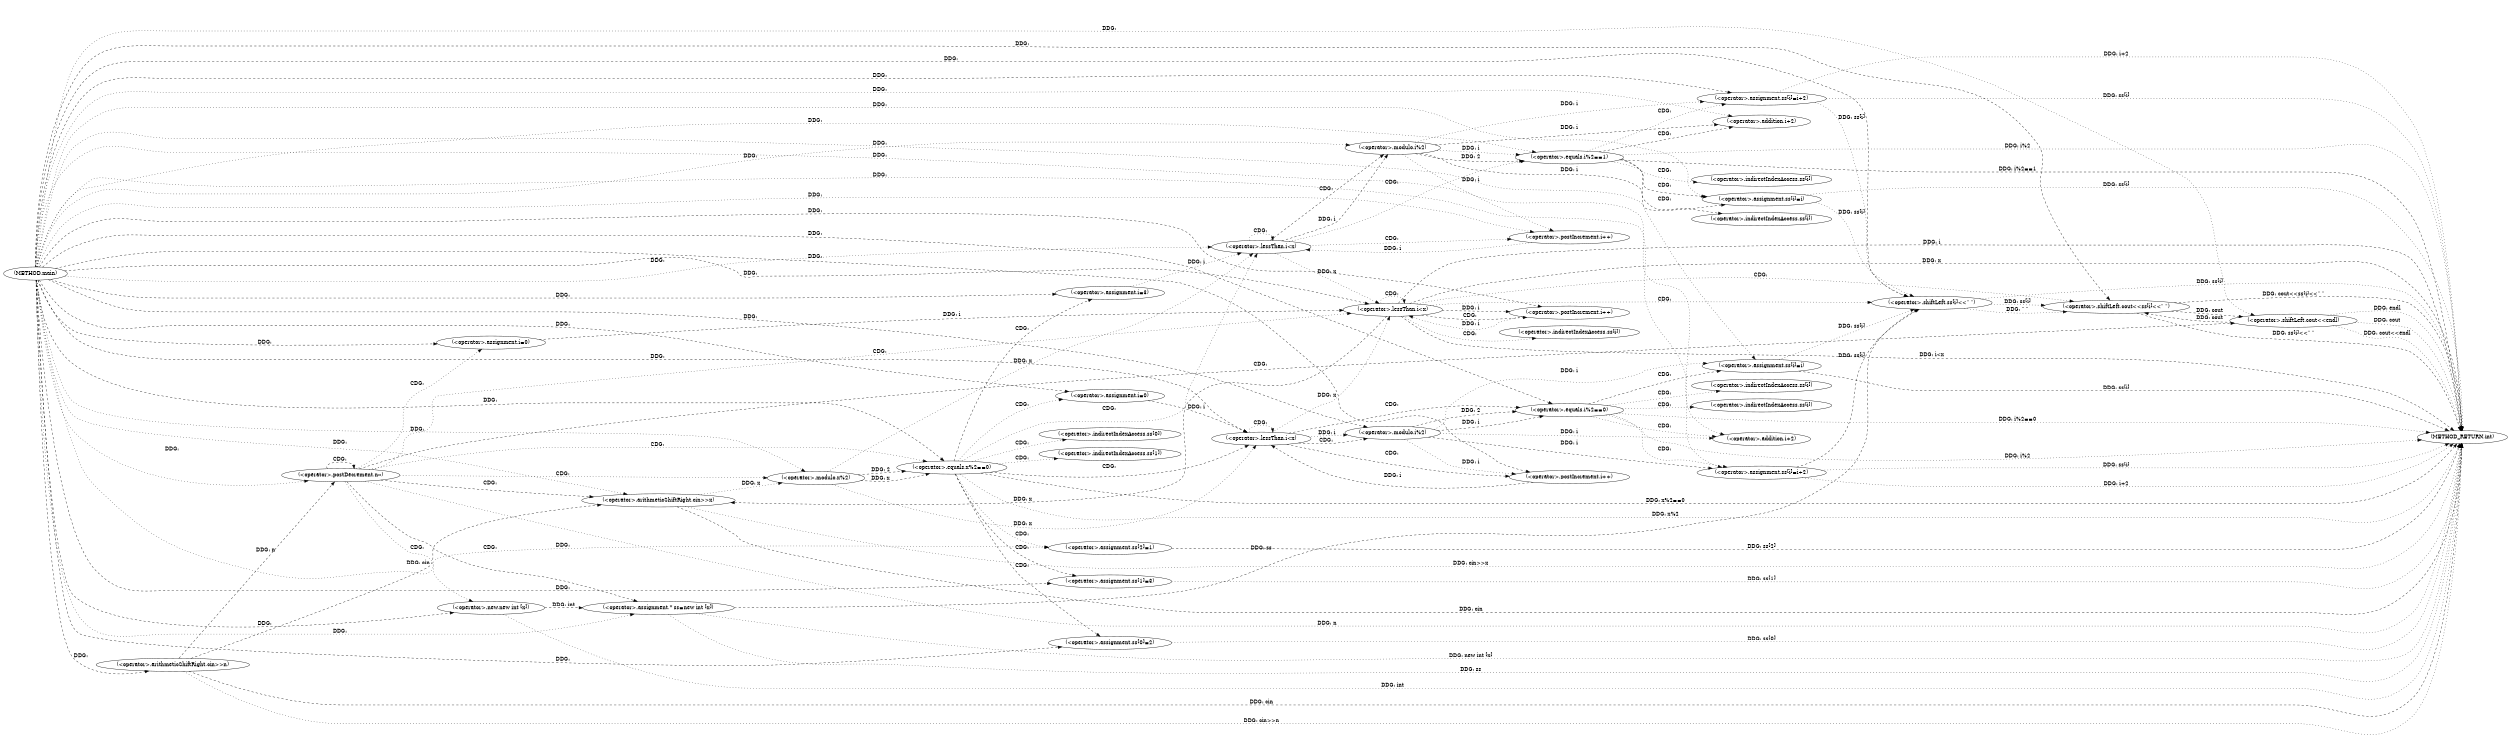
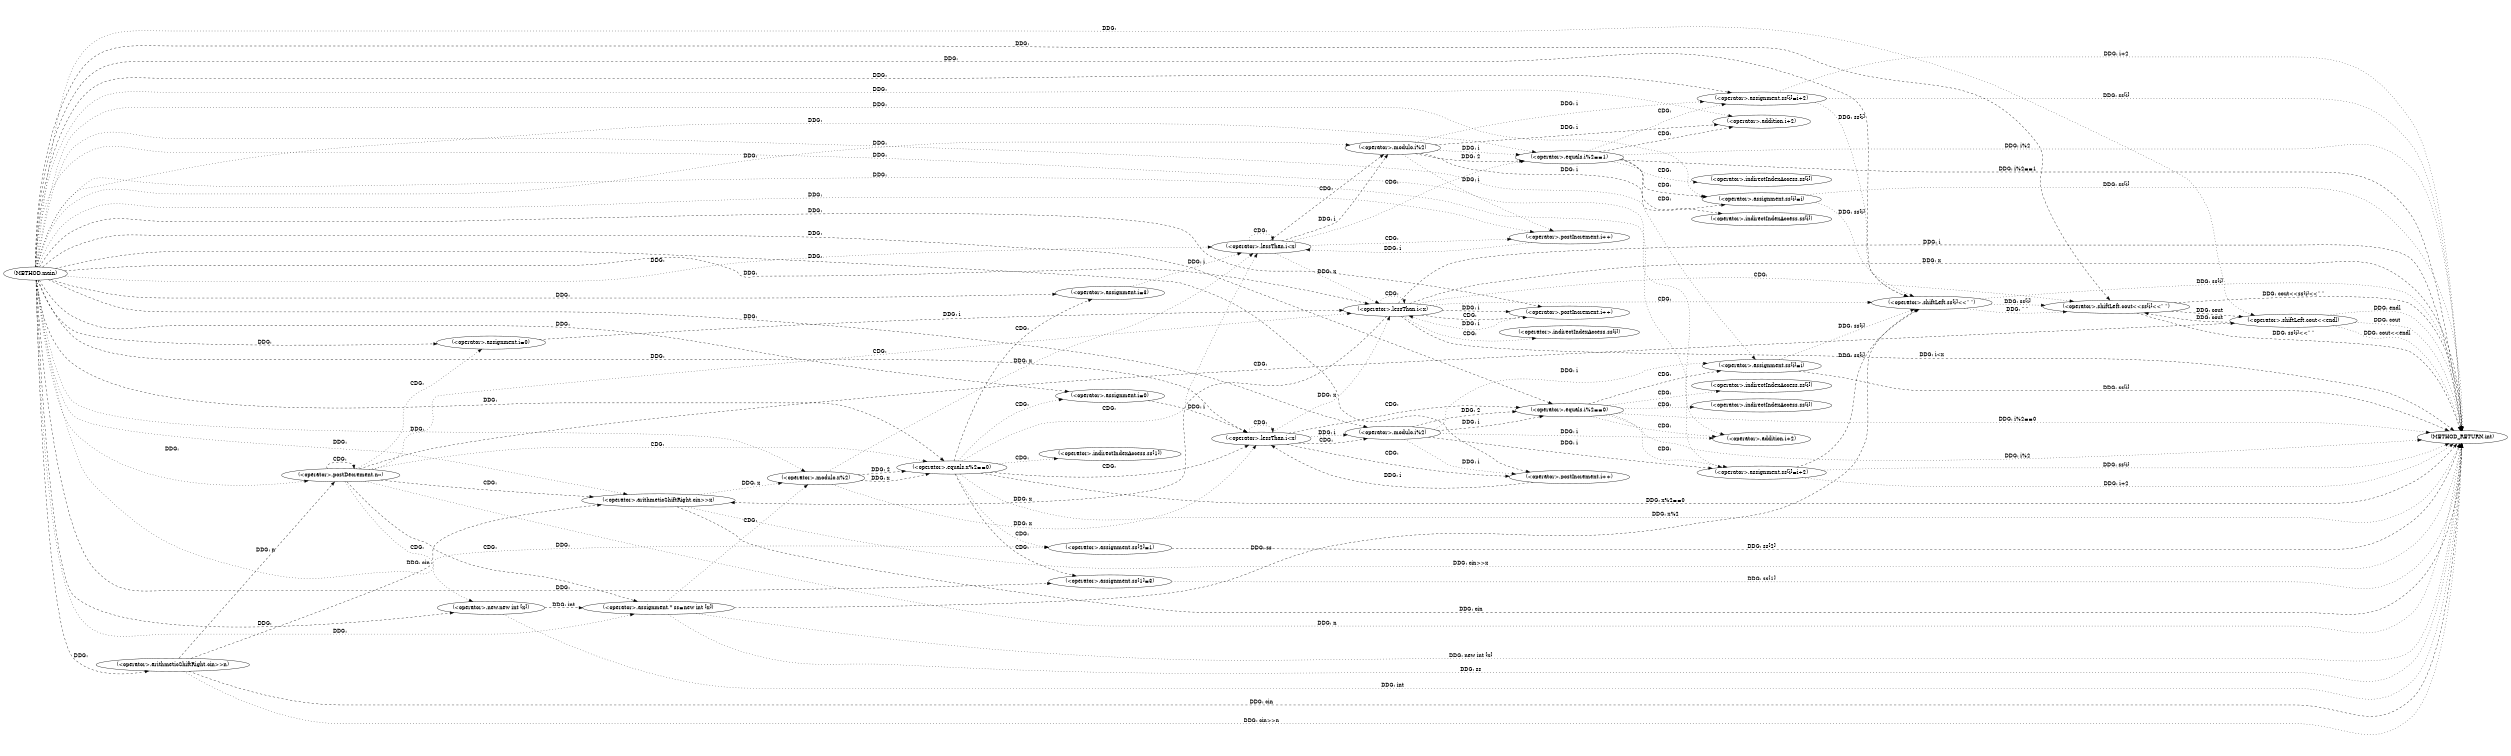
(1110, 434) -> none
(582, 477) -> (729, 550)
(1110, 643) -> none
